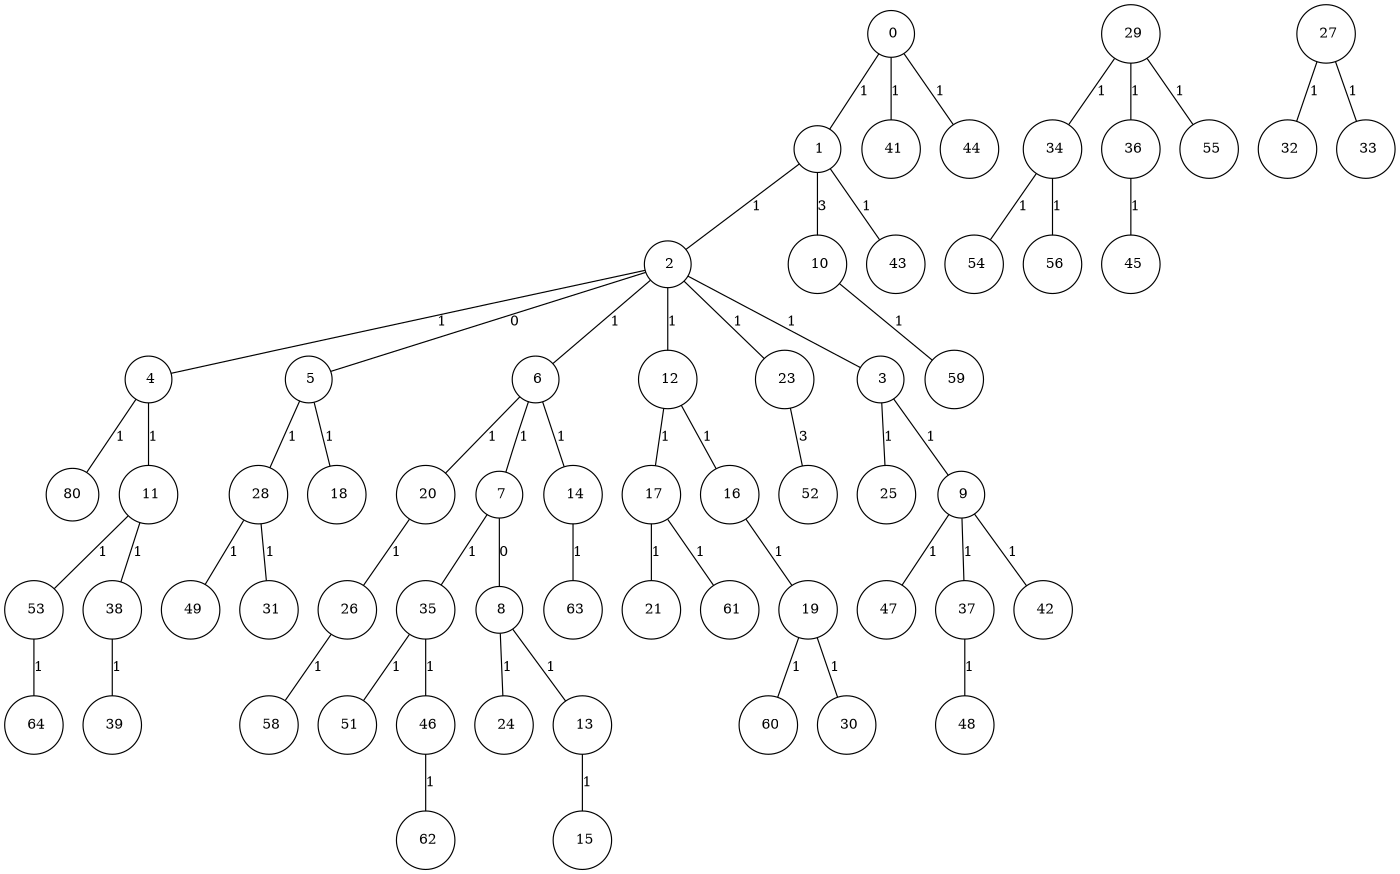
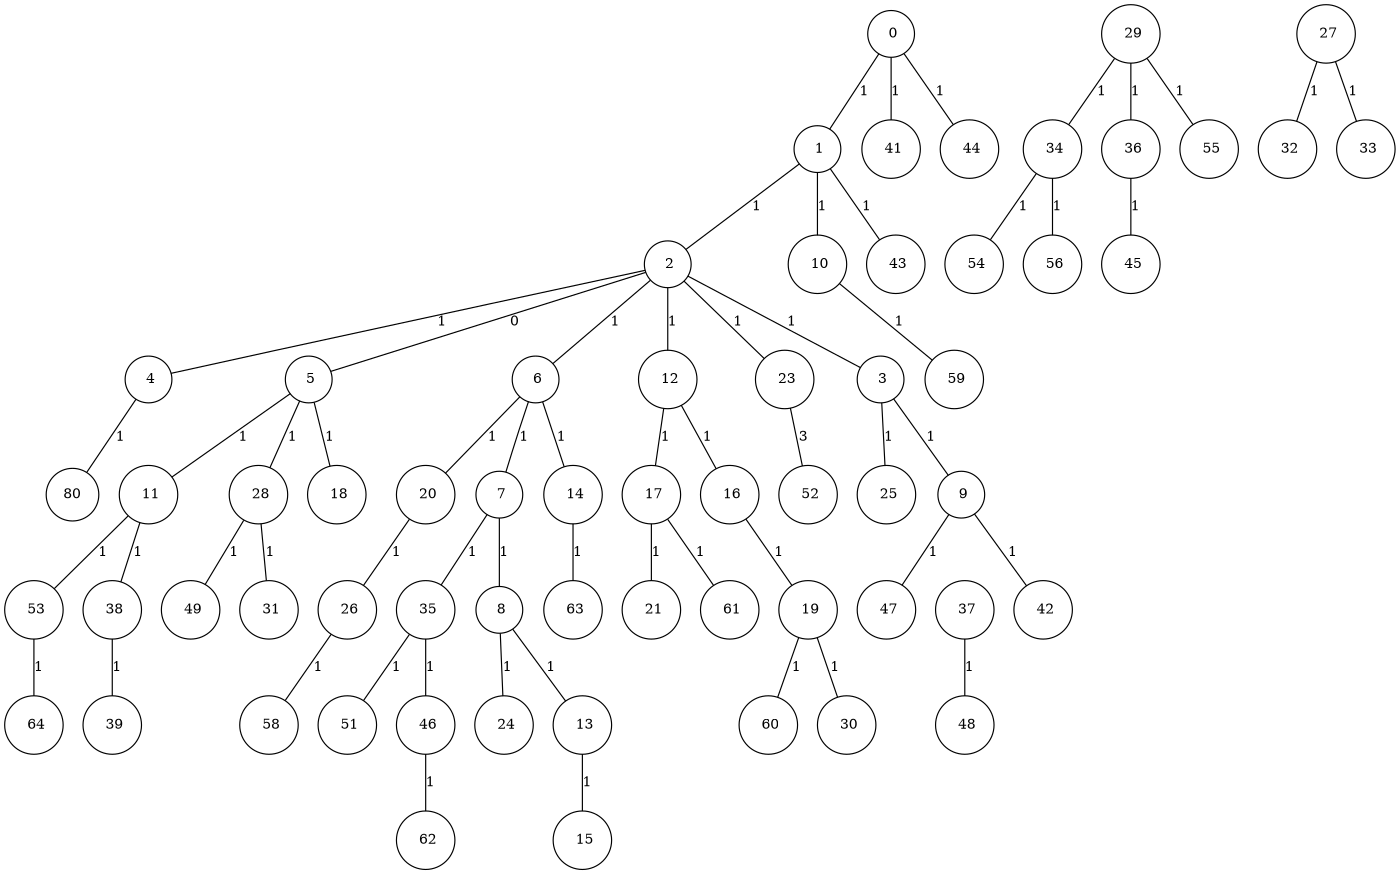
(822, 207) -> (822, 207)
(149, 434) -> (231, 435)
(963, 549) -> none
(504, 552) -> (504, 552)
